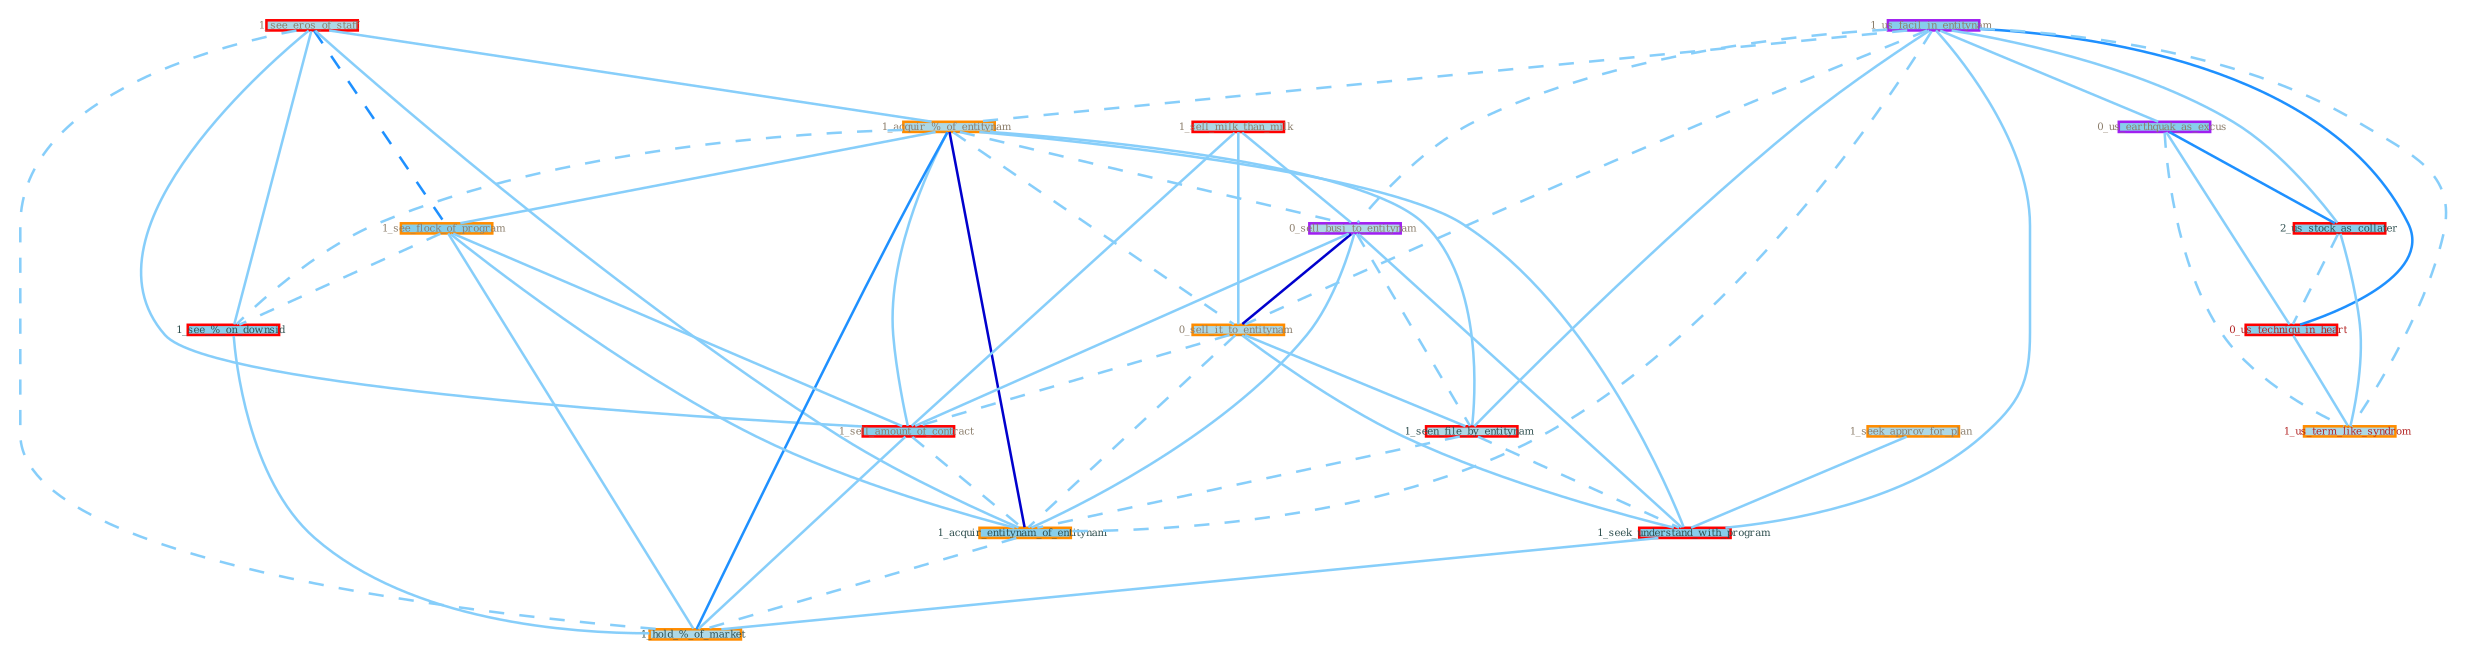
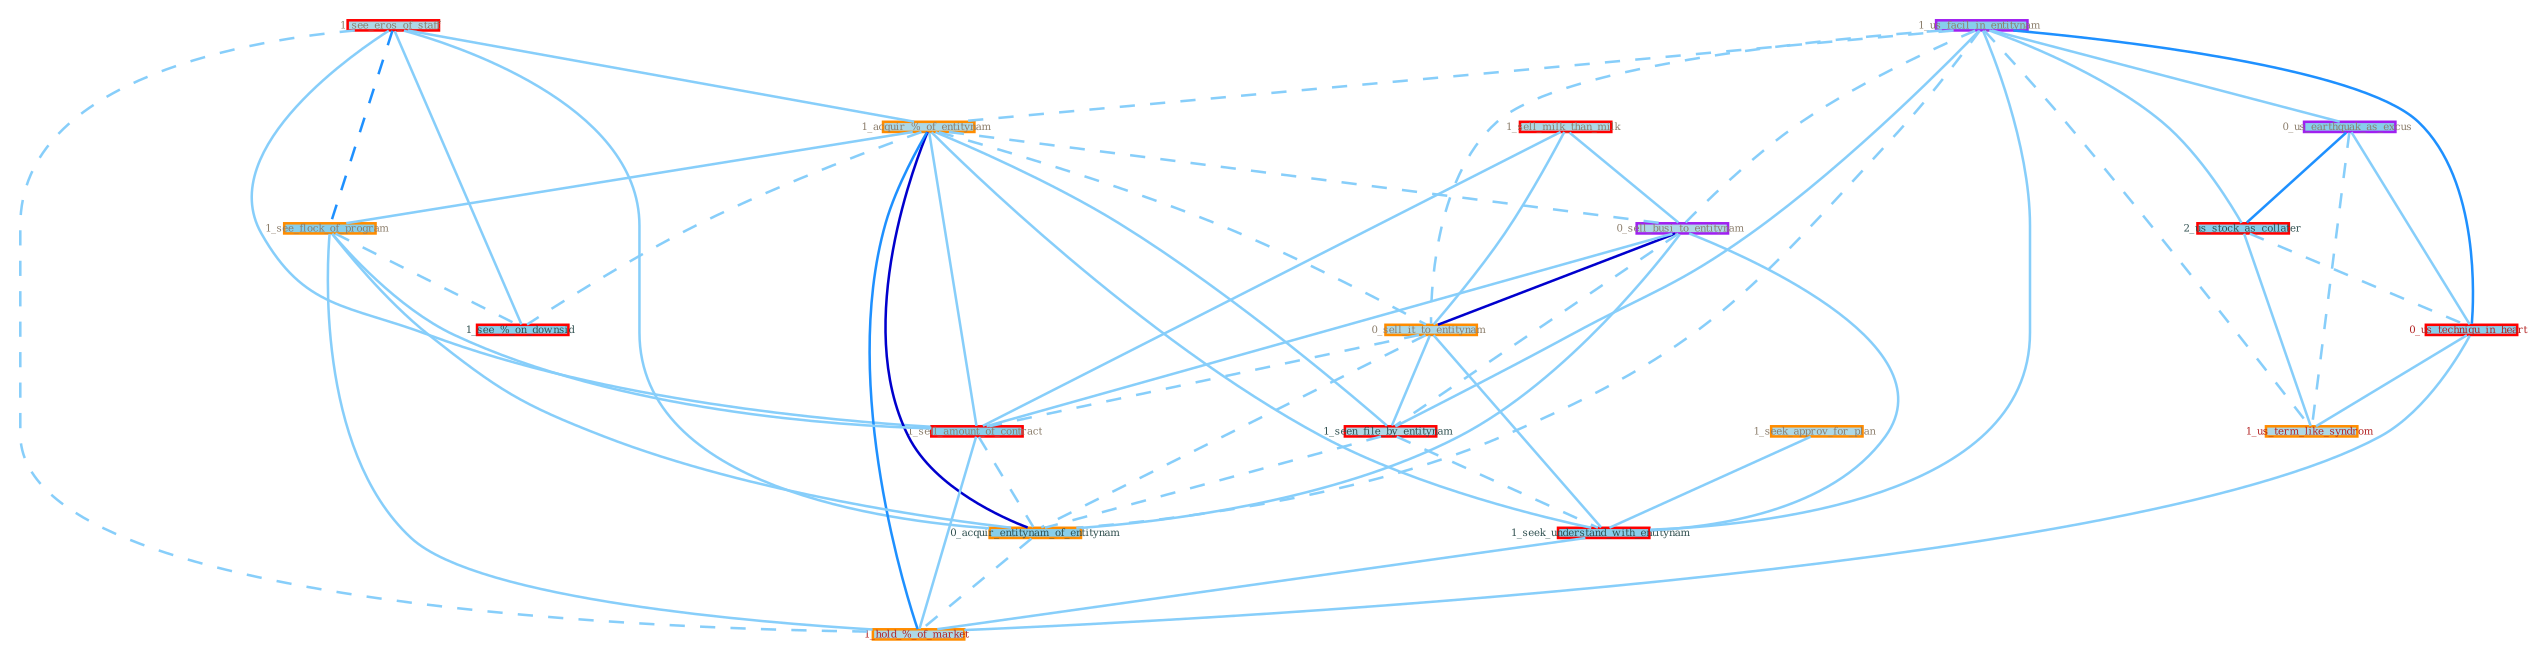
(1025, 533) -> (1035, 533)
(1685, 533) -> (1604, 533)
(370, 575) -> (1748, 571)
(695, 634) -> (919, 634)
